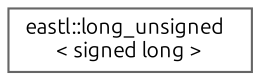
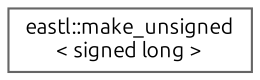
(130, 40) -> (130, 40)
